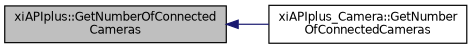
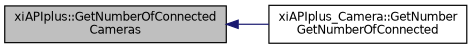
(368, 24) -> (368, 24)
